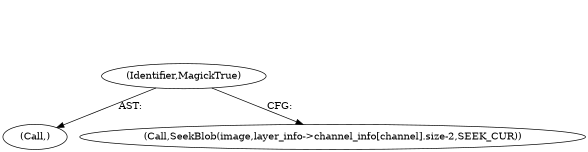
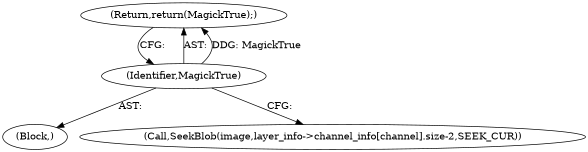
none -> (184, 15)
(35, 137) -> (35, 137)
